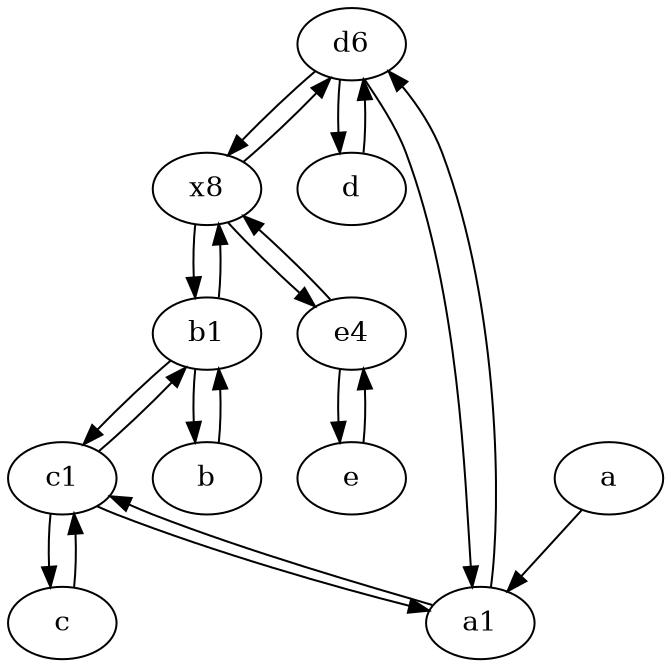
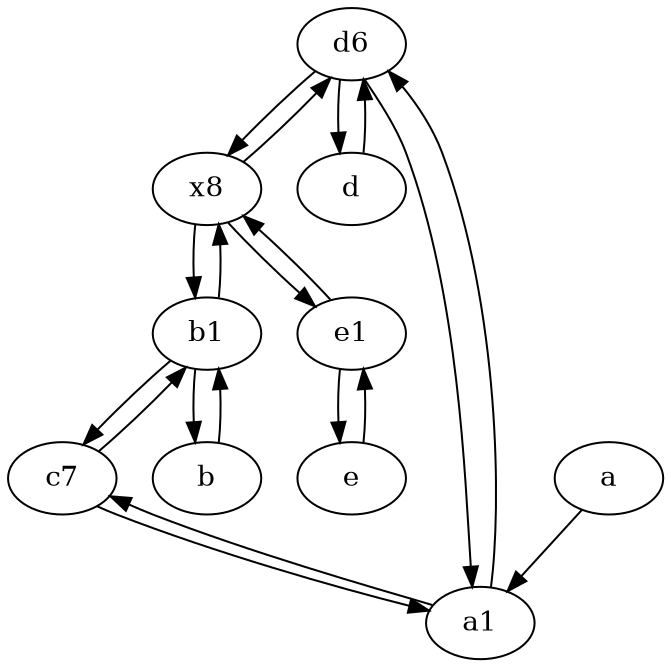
(352, 334) -> (352, 334)
(62, 478) -> (62, 478)
(62, 623) -> none
